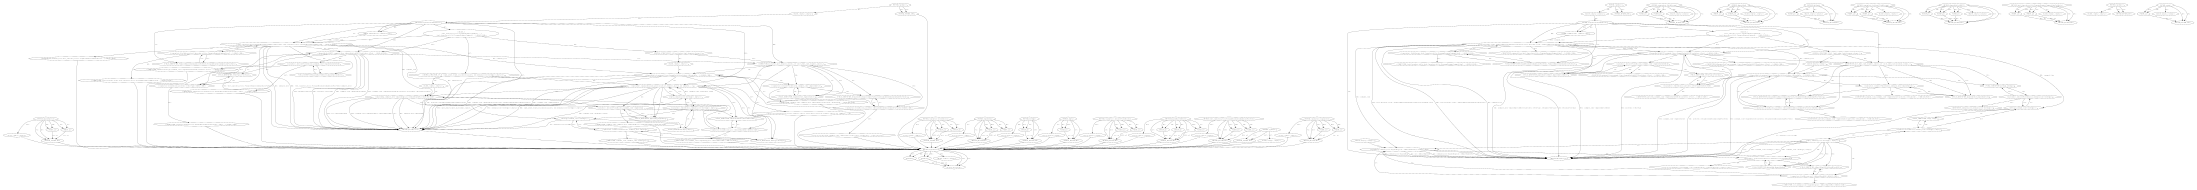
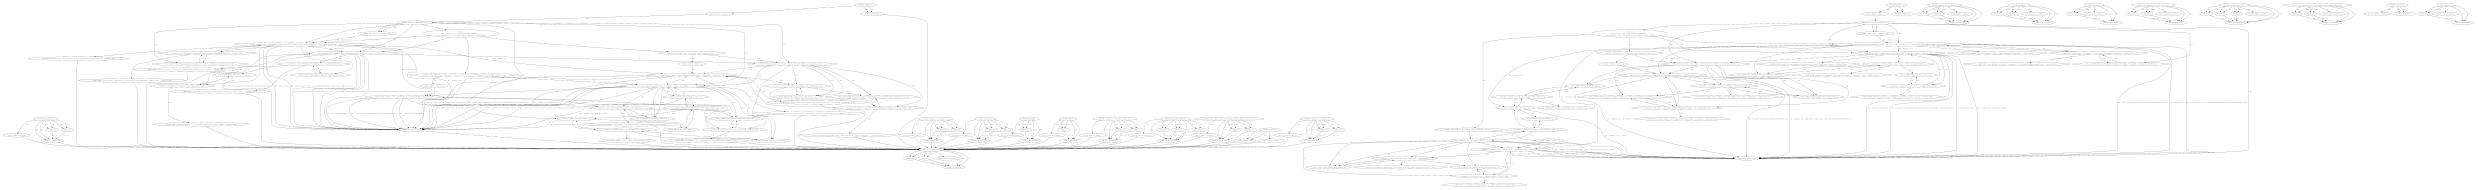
none -> (1469, 130)
